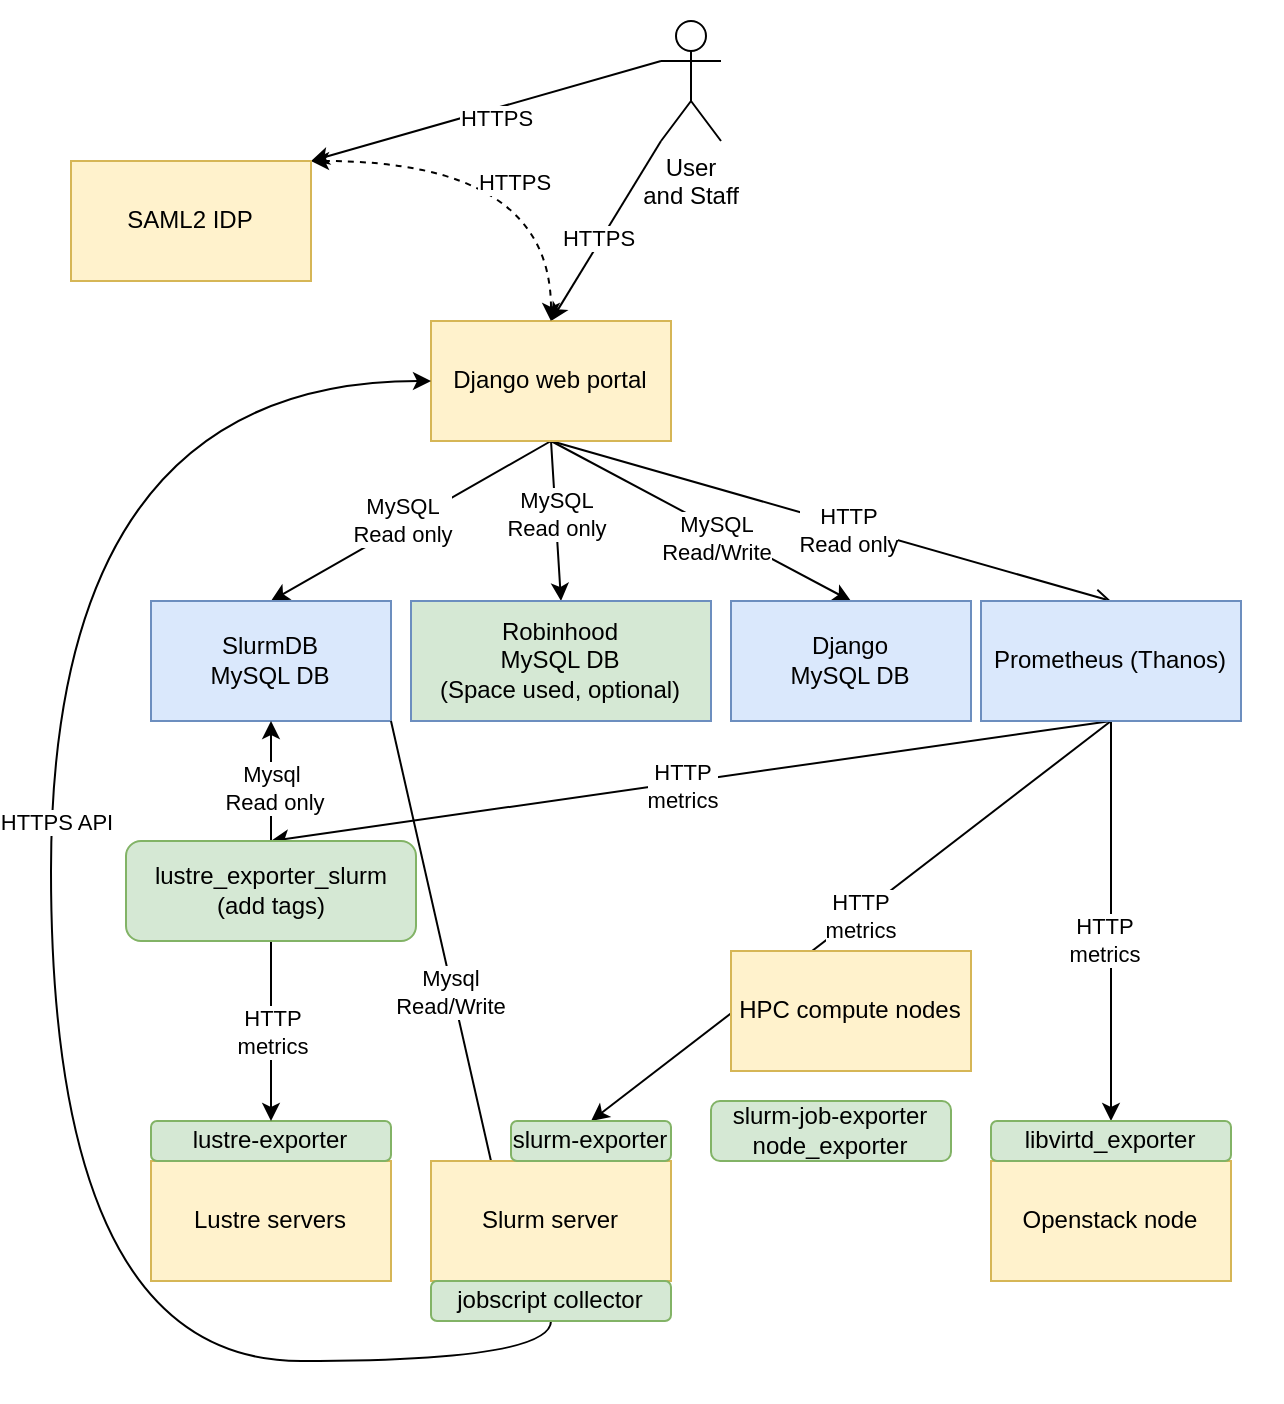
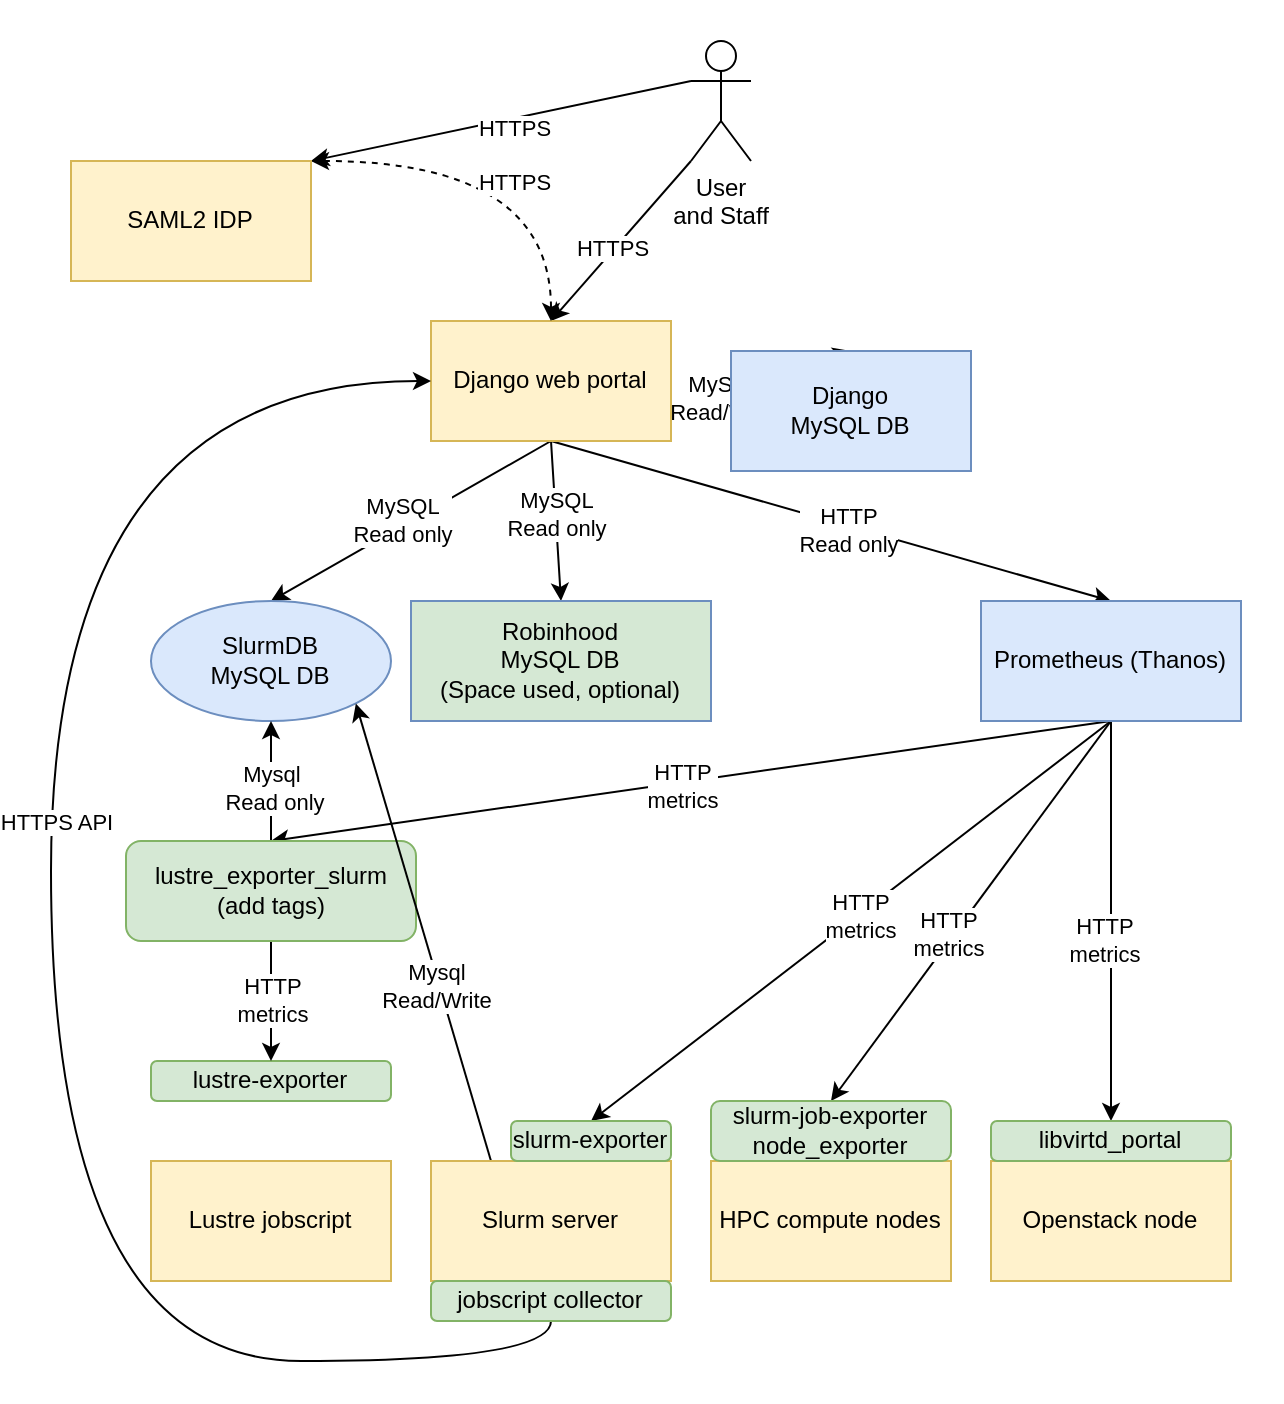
(691, 81) -> (721, 101)
(1099, 598) -> (1096, 597)
(271, 661) -> (271, 661)
(851, 661) -> (851, 411)
none -> (1031, 830)
(440, 938) -> (424, 935)
(851, 1011) -> (831, 1221)
(271, 1141) -> (271, 1081)
(1111, 1141) -> (1111, 1141)
(271, 1221) -> (271, 1221)
